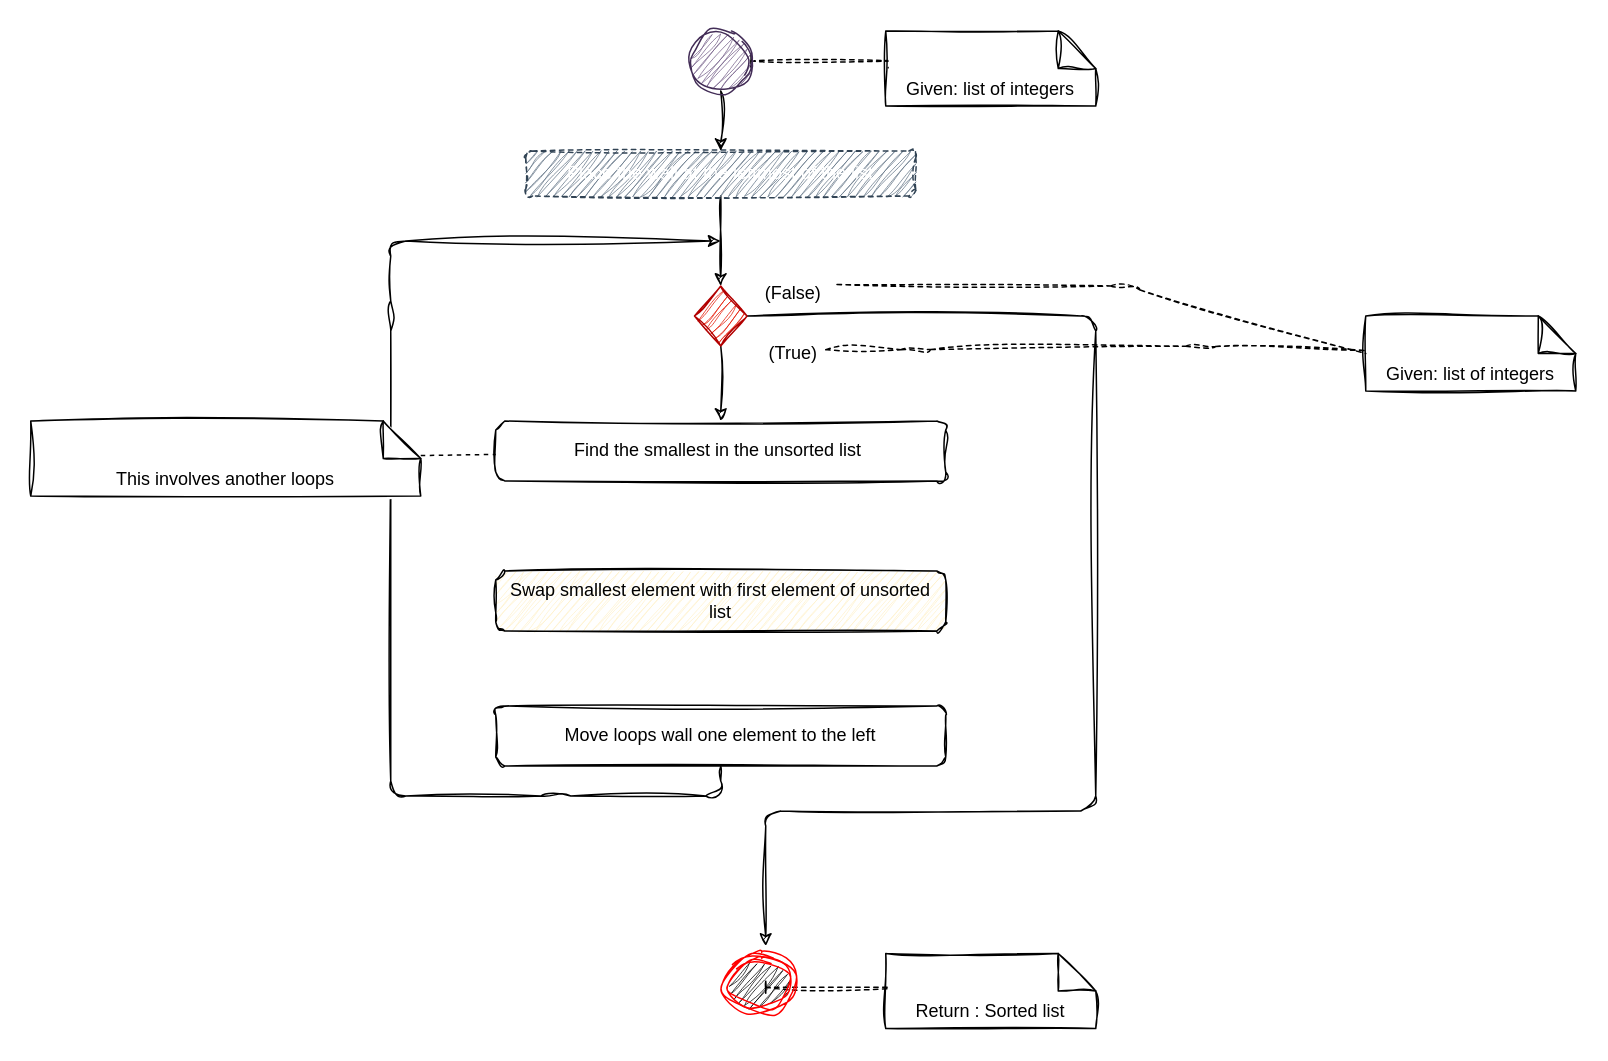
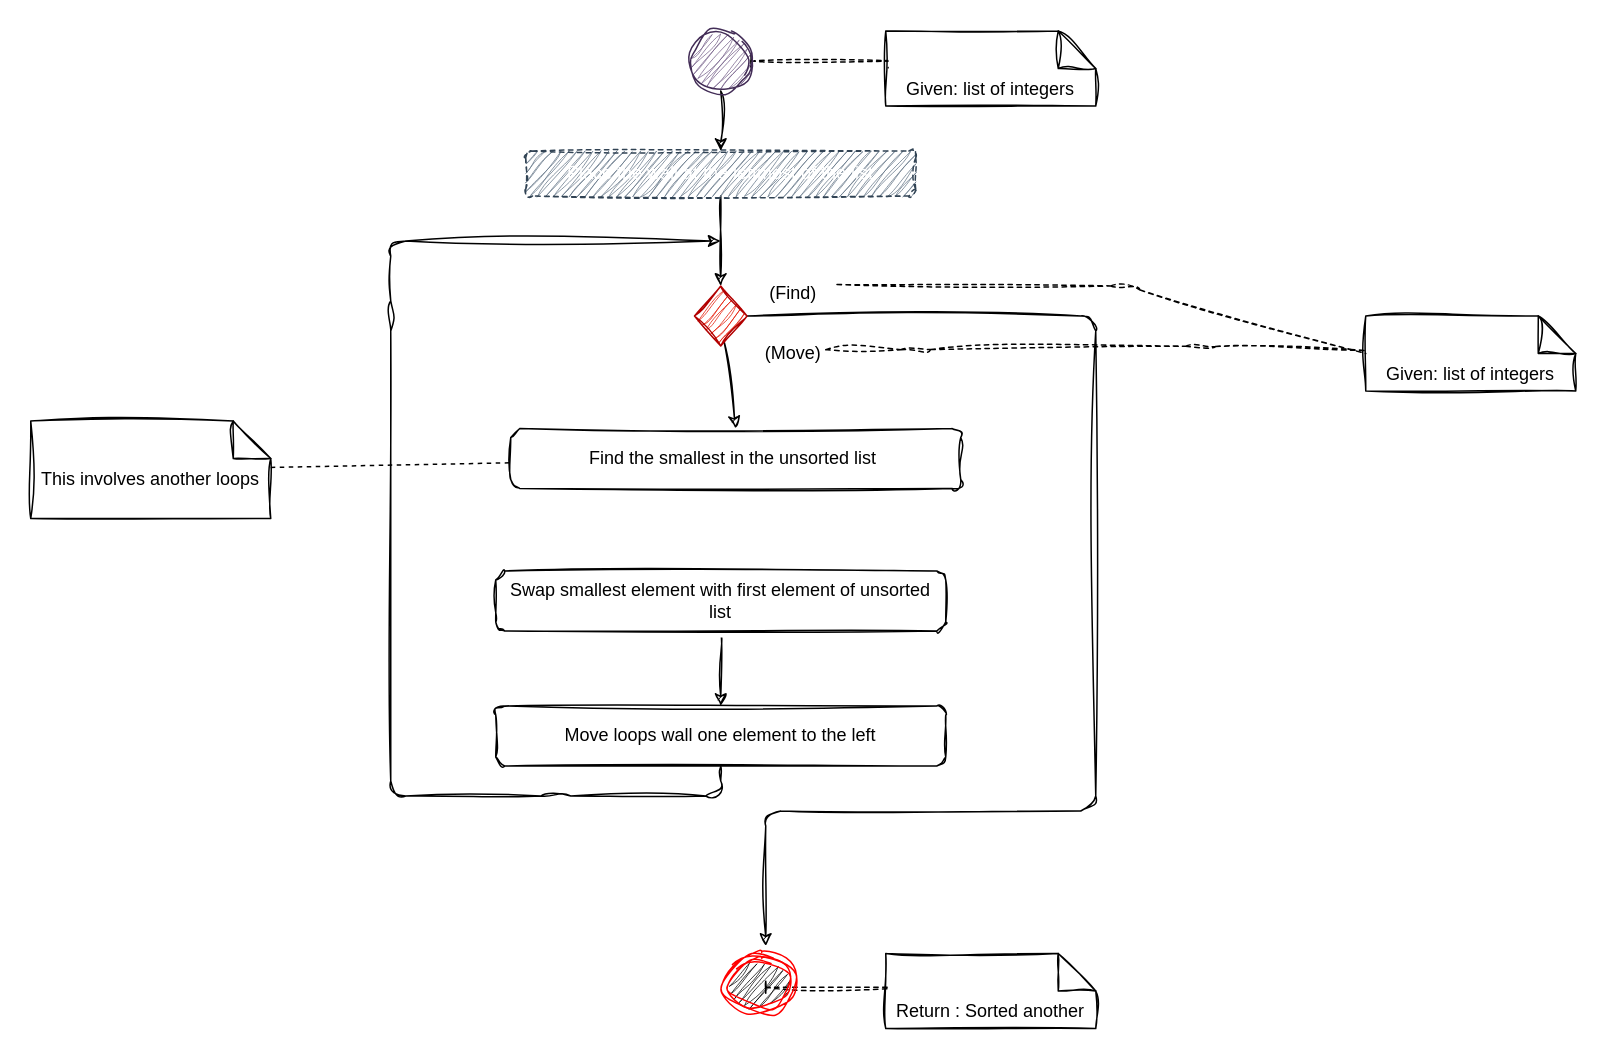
(794, 293) -> (794, 293)
(794, 353) -> (794, 353)
(721, 451) -> (736, 458)
(226, 458) -> (151, 470)
(721, 601) -> (721, 601)
none -> (721, 666)
(991, 1012) -> (991, 1023)
